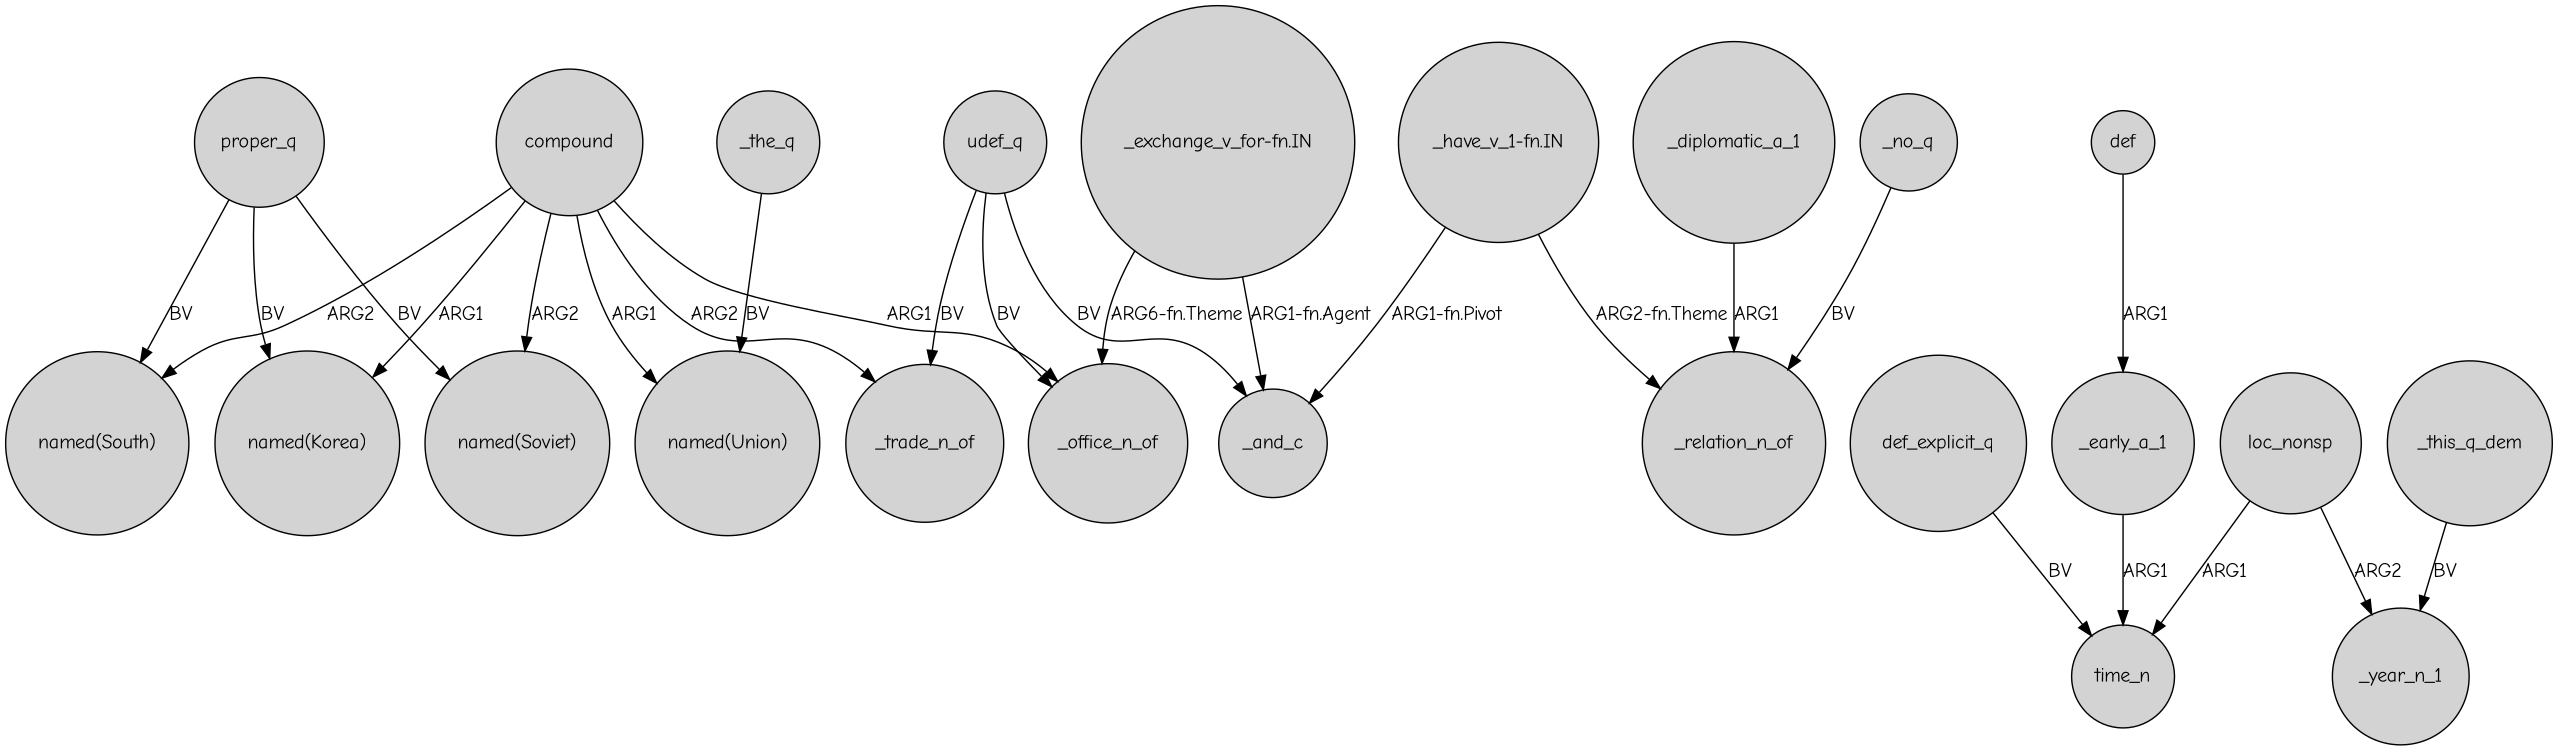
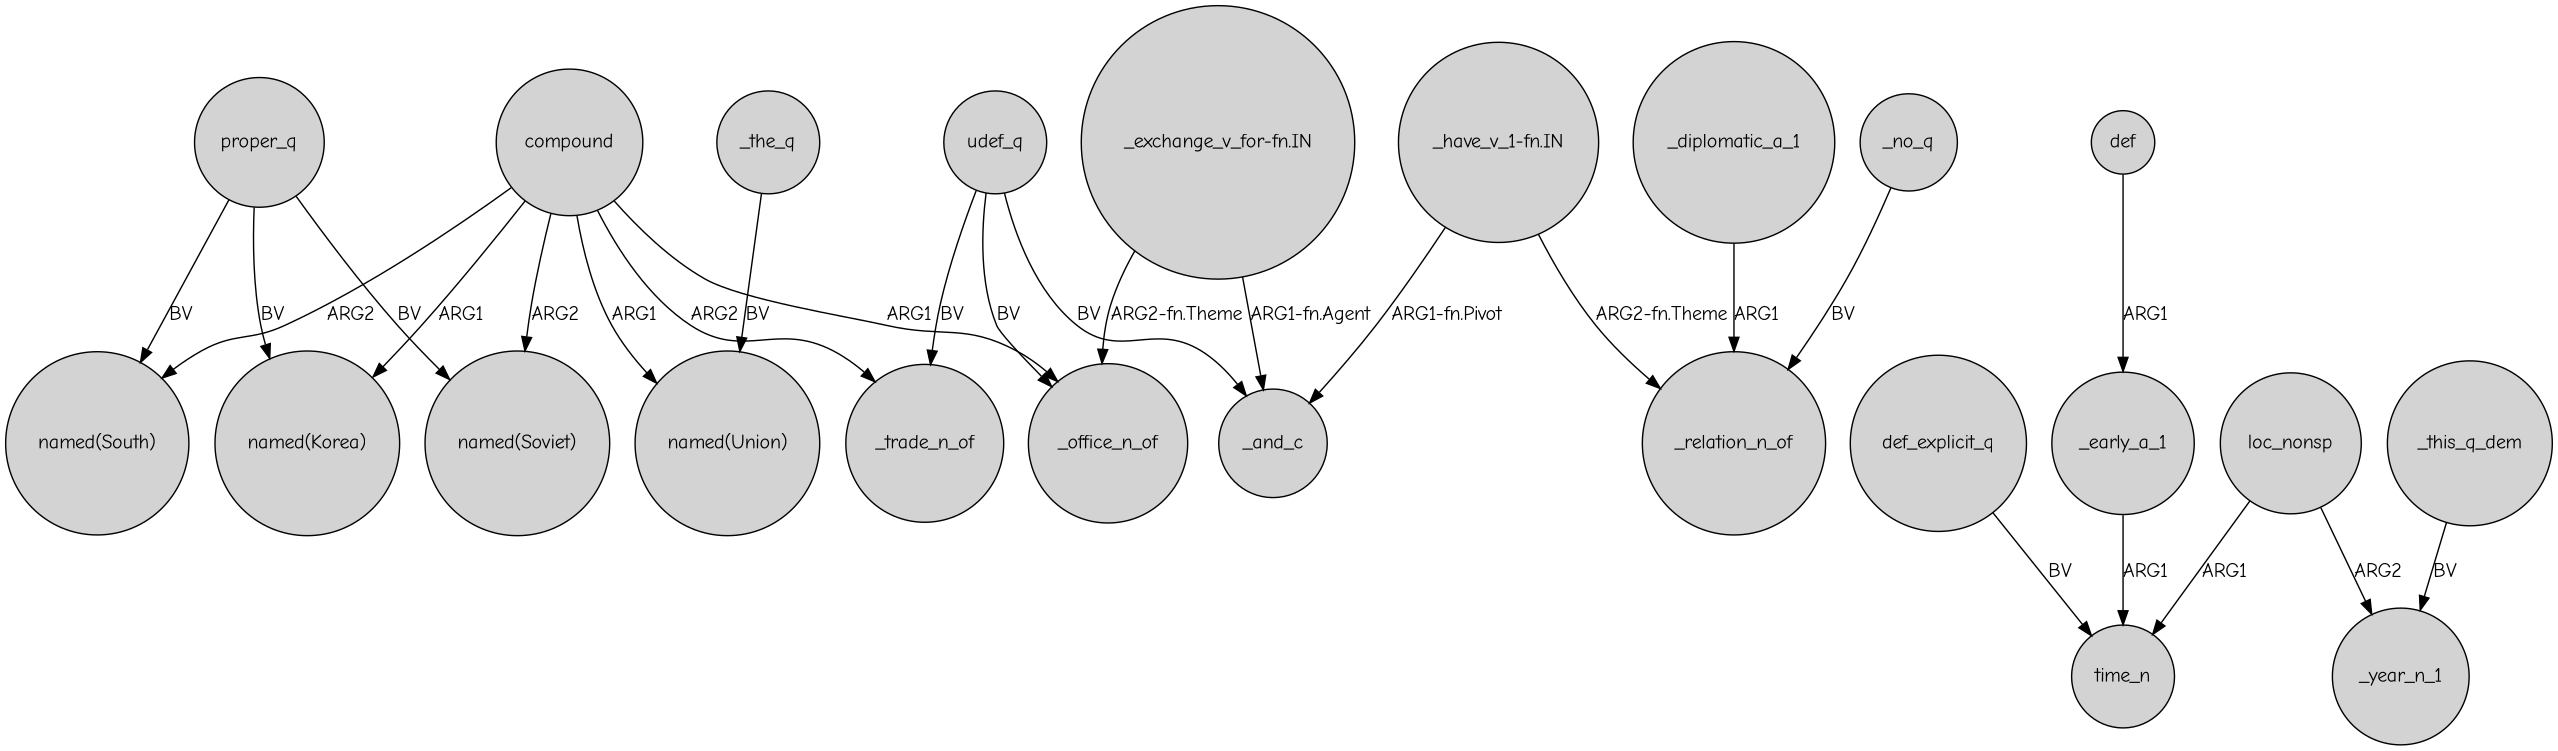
(1177, 315) -> (1177, 315)
